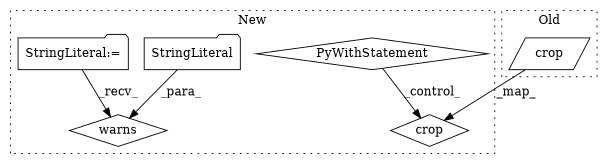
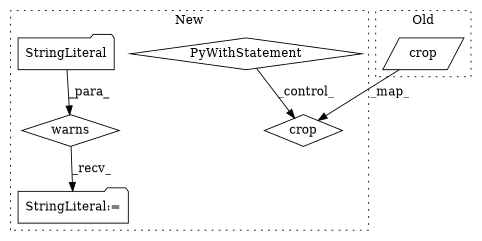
(94, 90) -> (72, 164)
